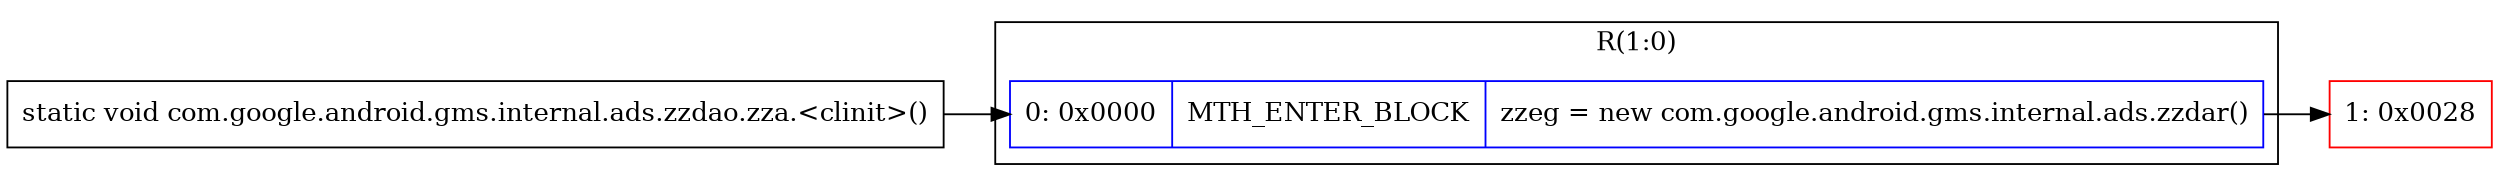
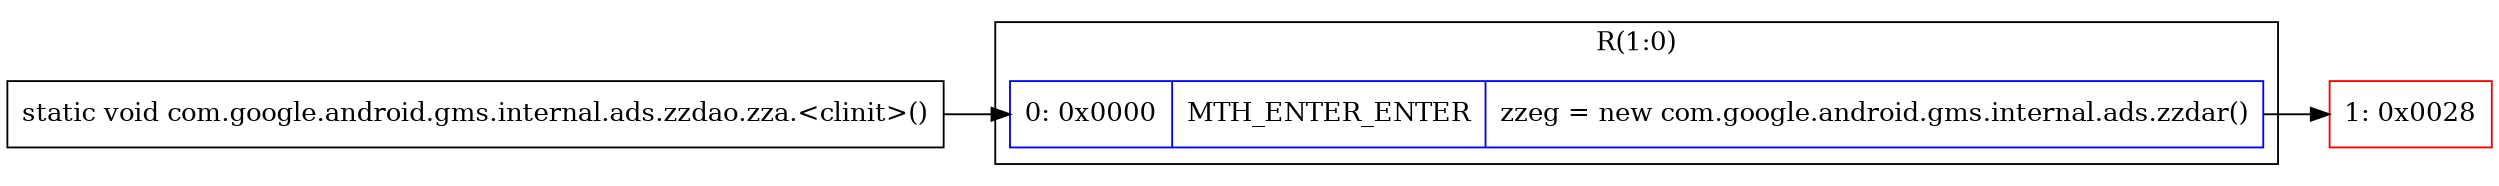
(1329, 113) -> (1329, 113)
